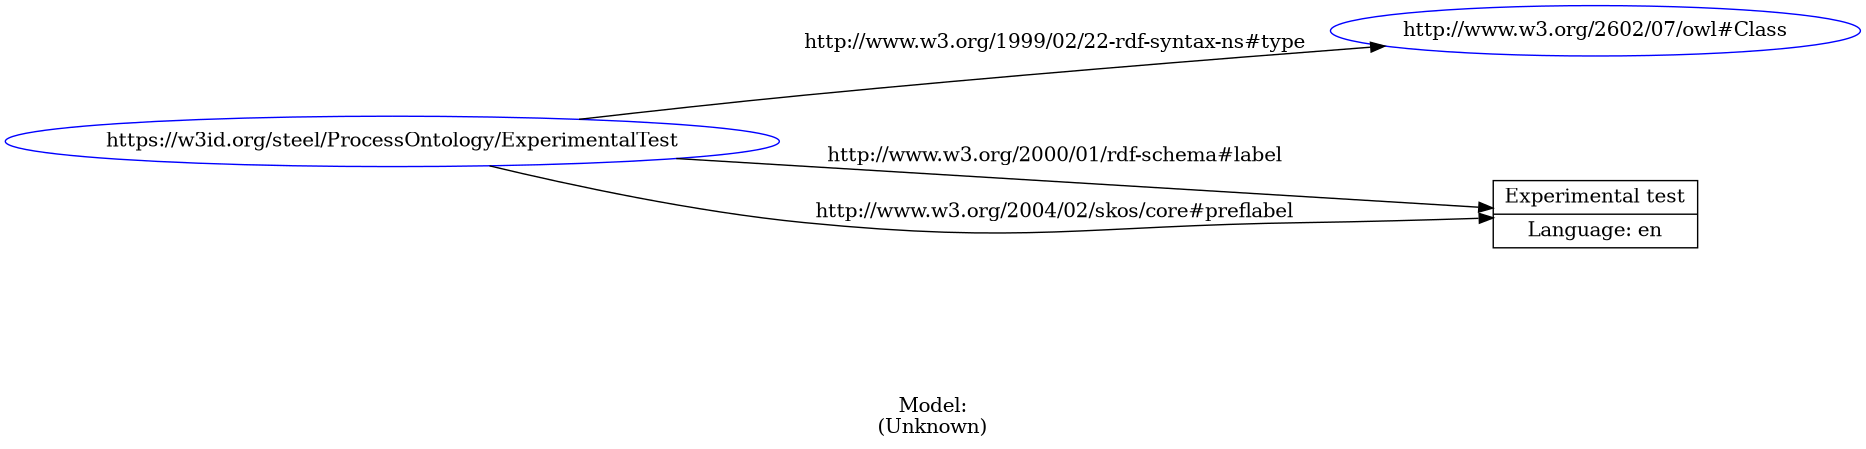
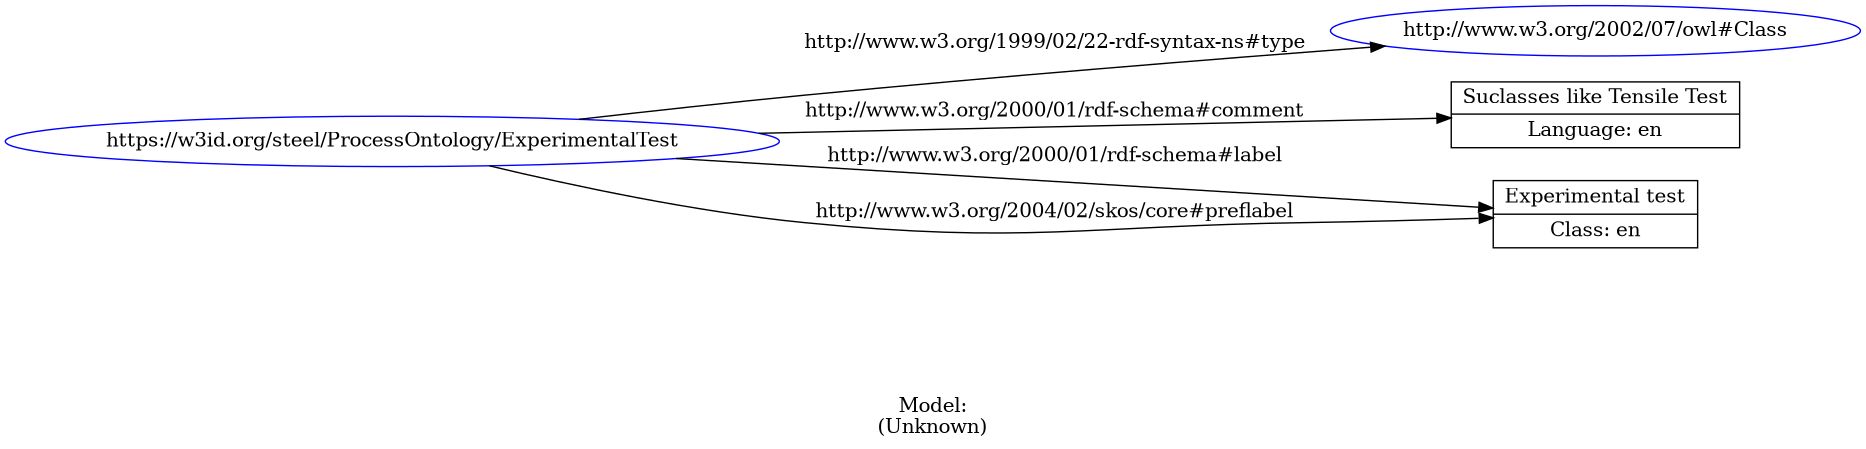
(1595, 31) -> (1595, 31)
none -> (1595, 115)
(1595, 230) -> (1595, 230)
